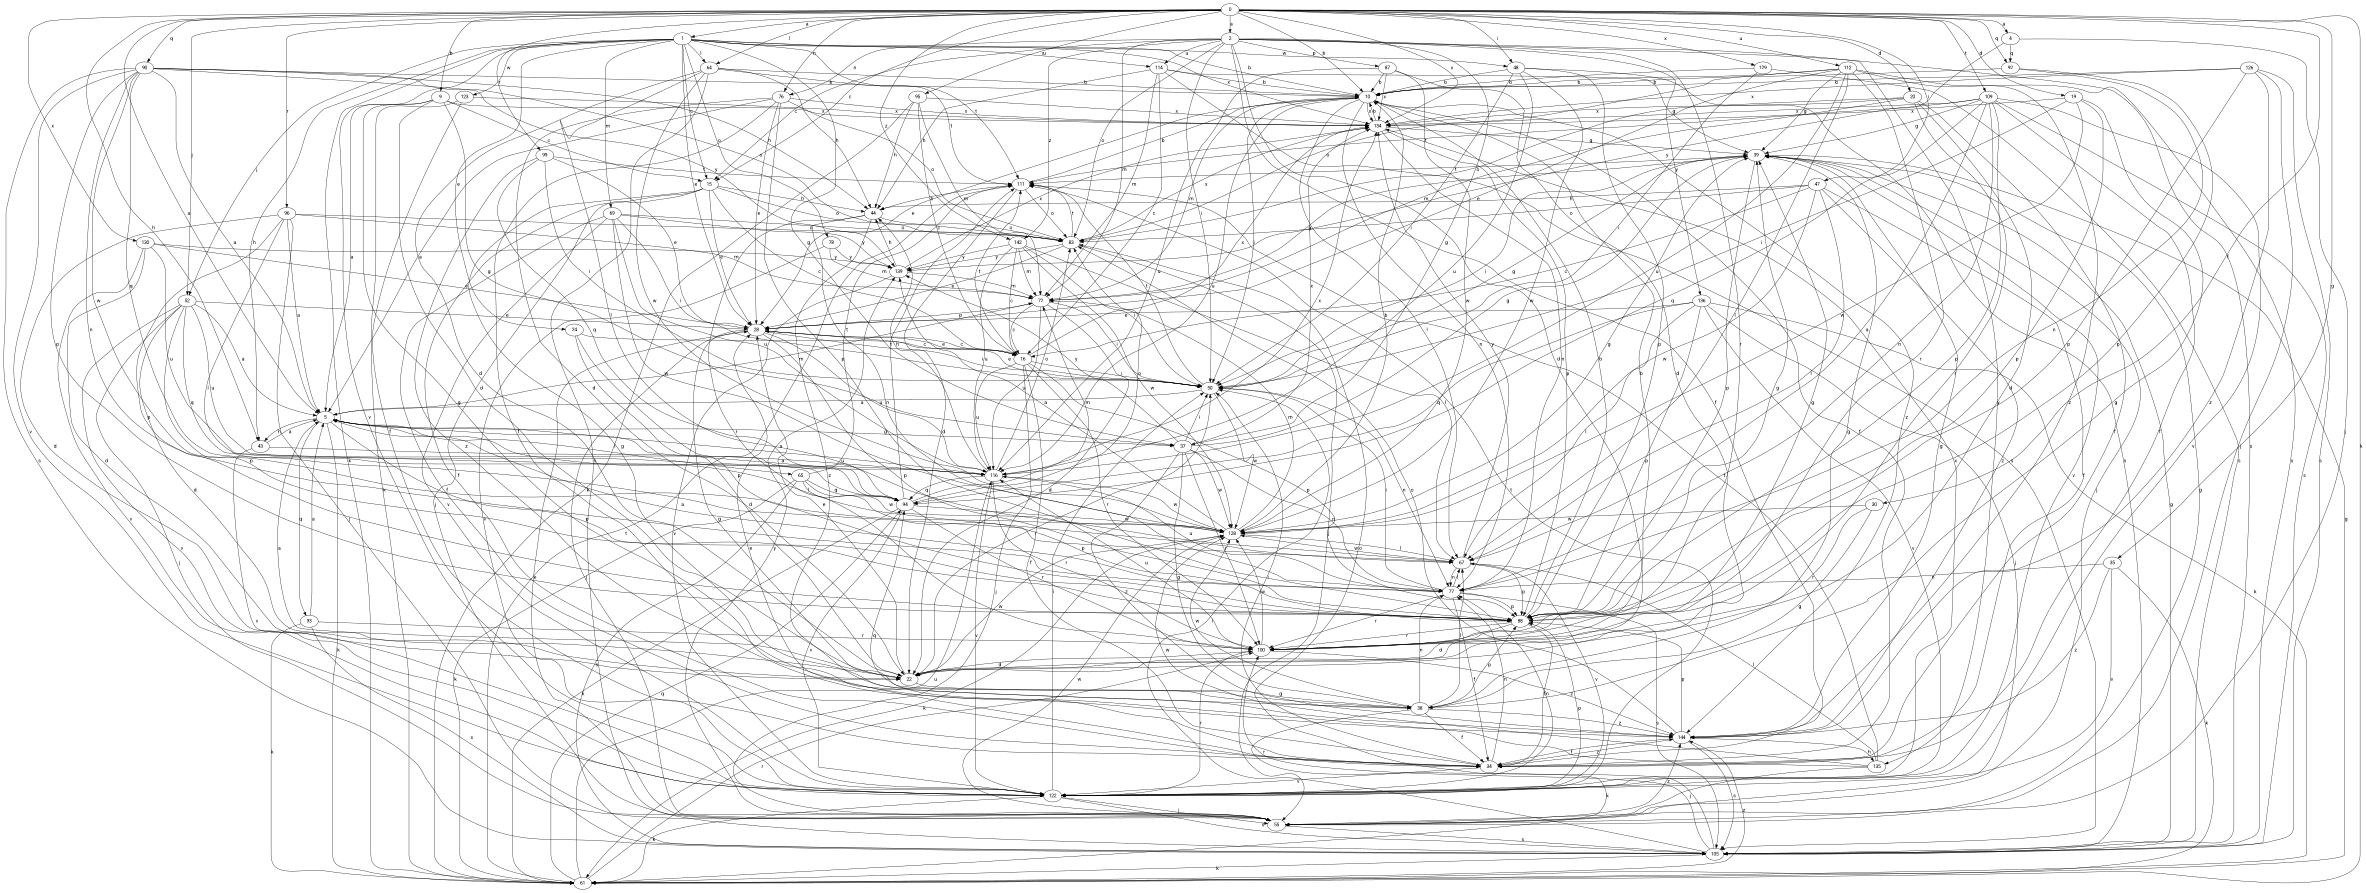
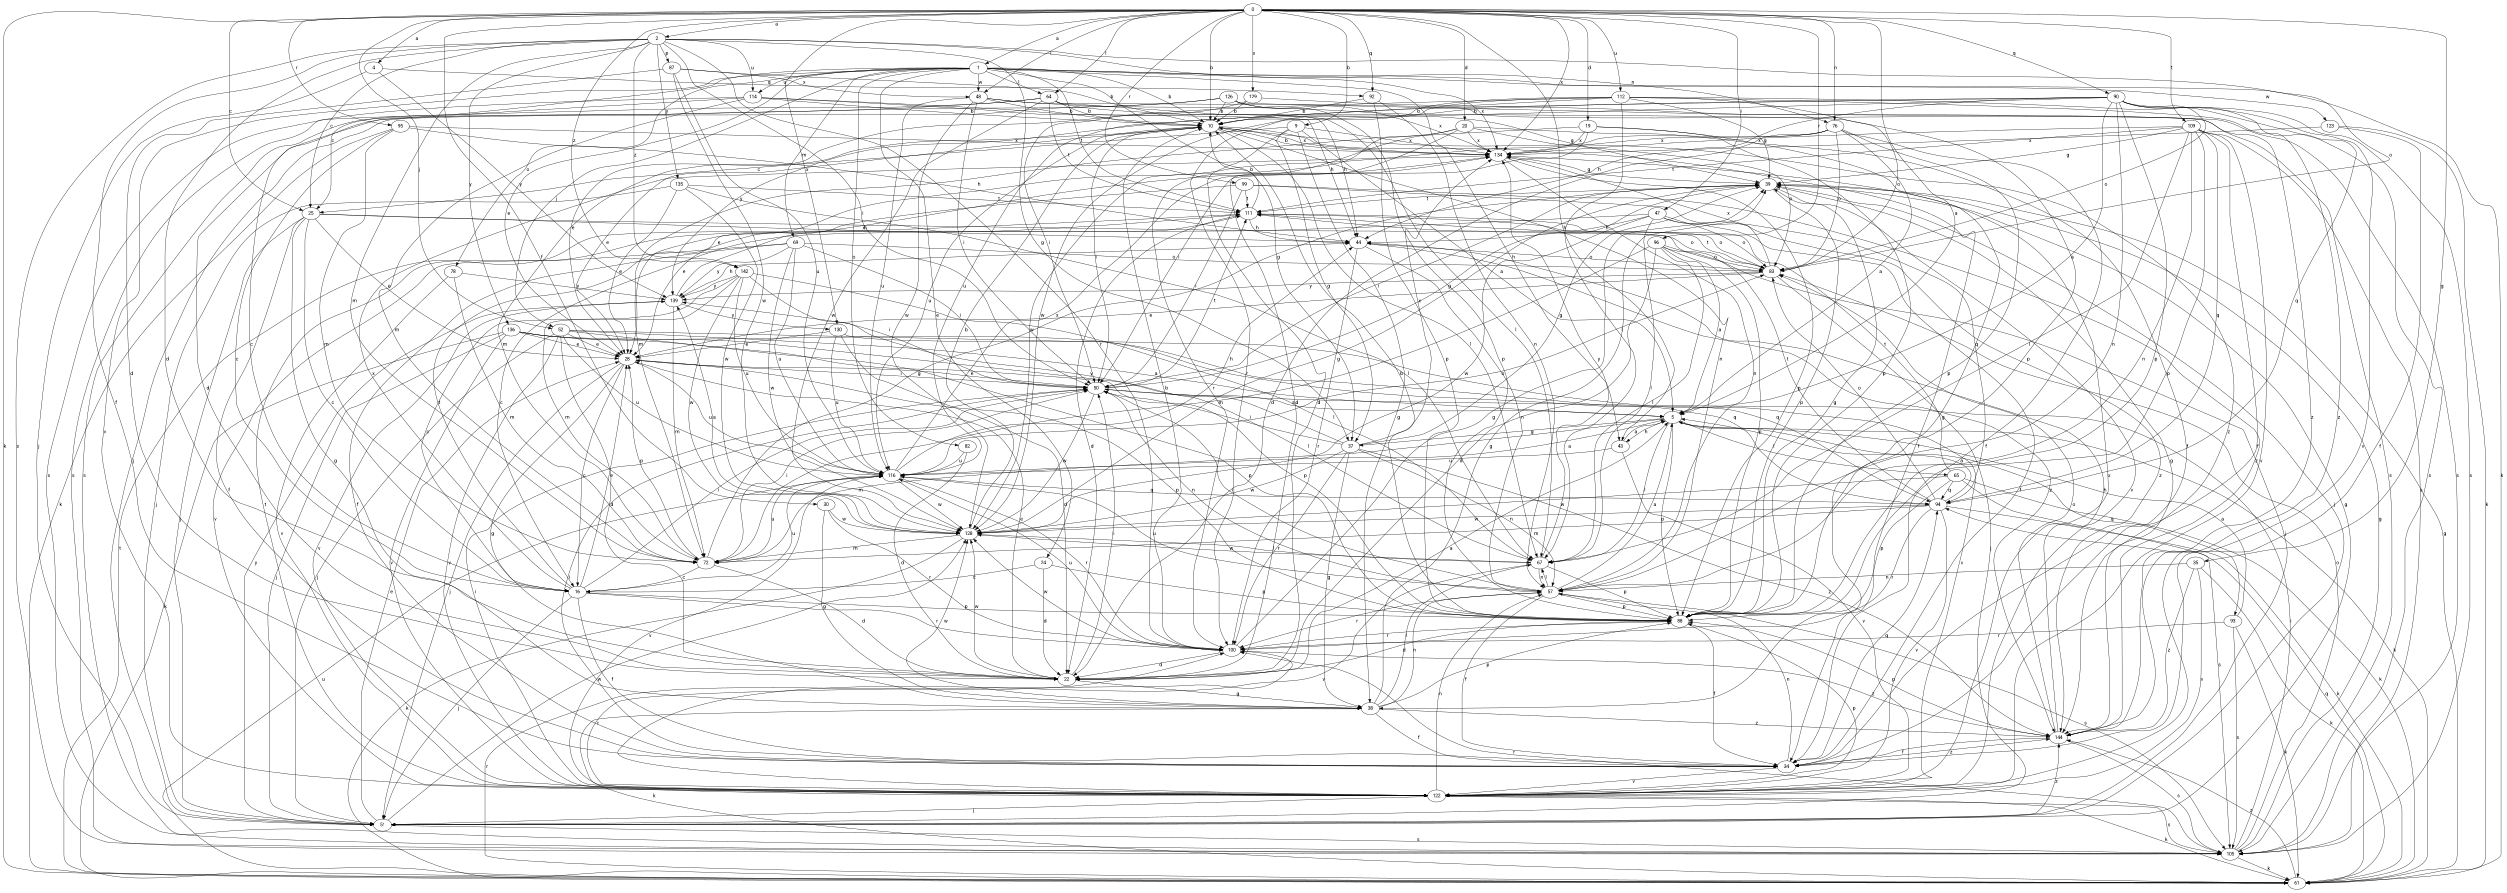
(1383, 96) -> (830, 89)
(709, 184) -> (311, 214)
(522, 250) -> (749, 321)
(1867, 330) -> (2030, 345)
none -> (967, 447)
(1451, 592) -> (1550, 592)
(1783, 741) -> (1890, 374)
(1277, 825) -> (383, 825)
